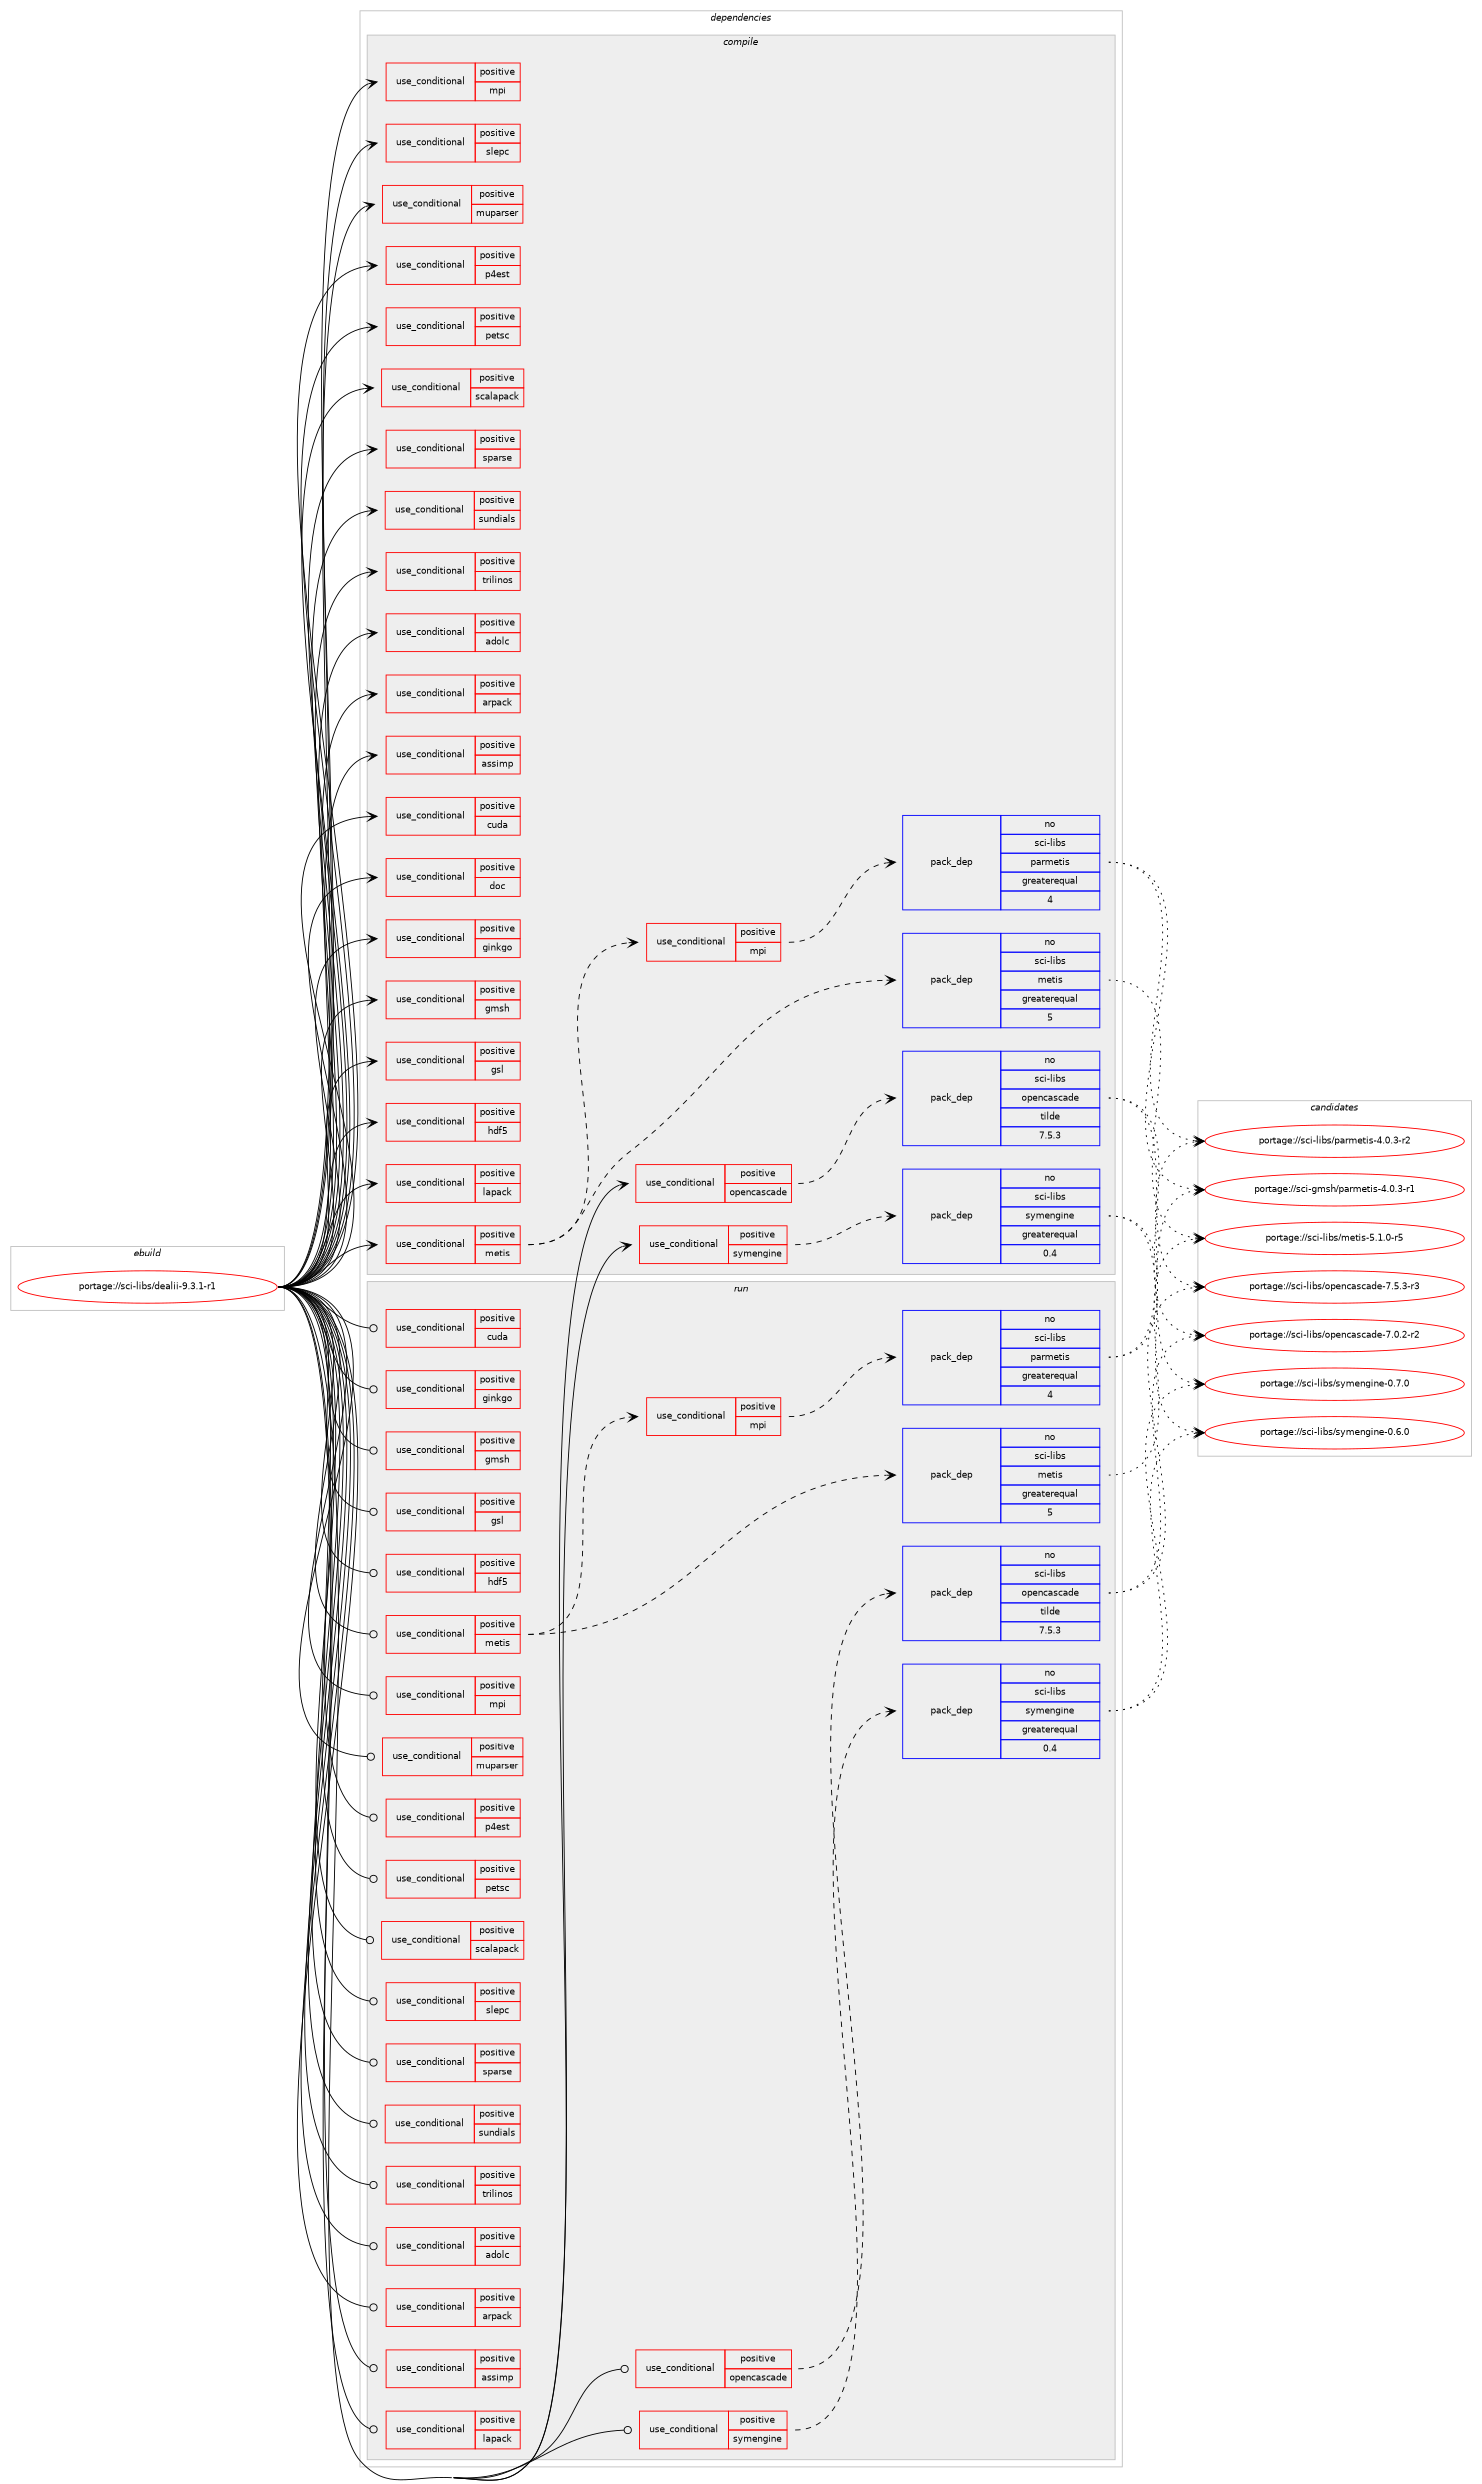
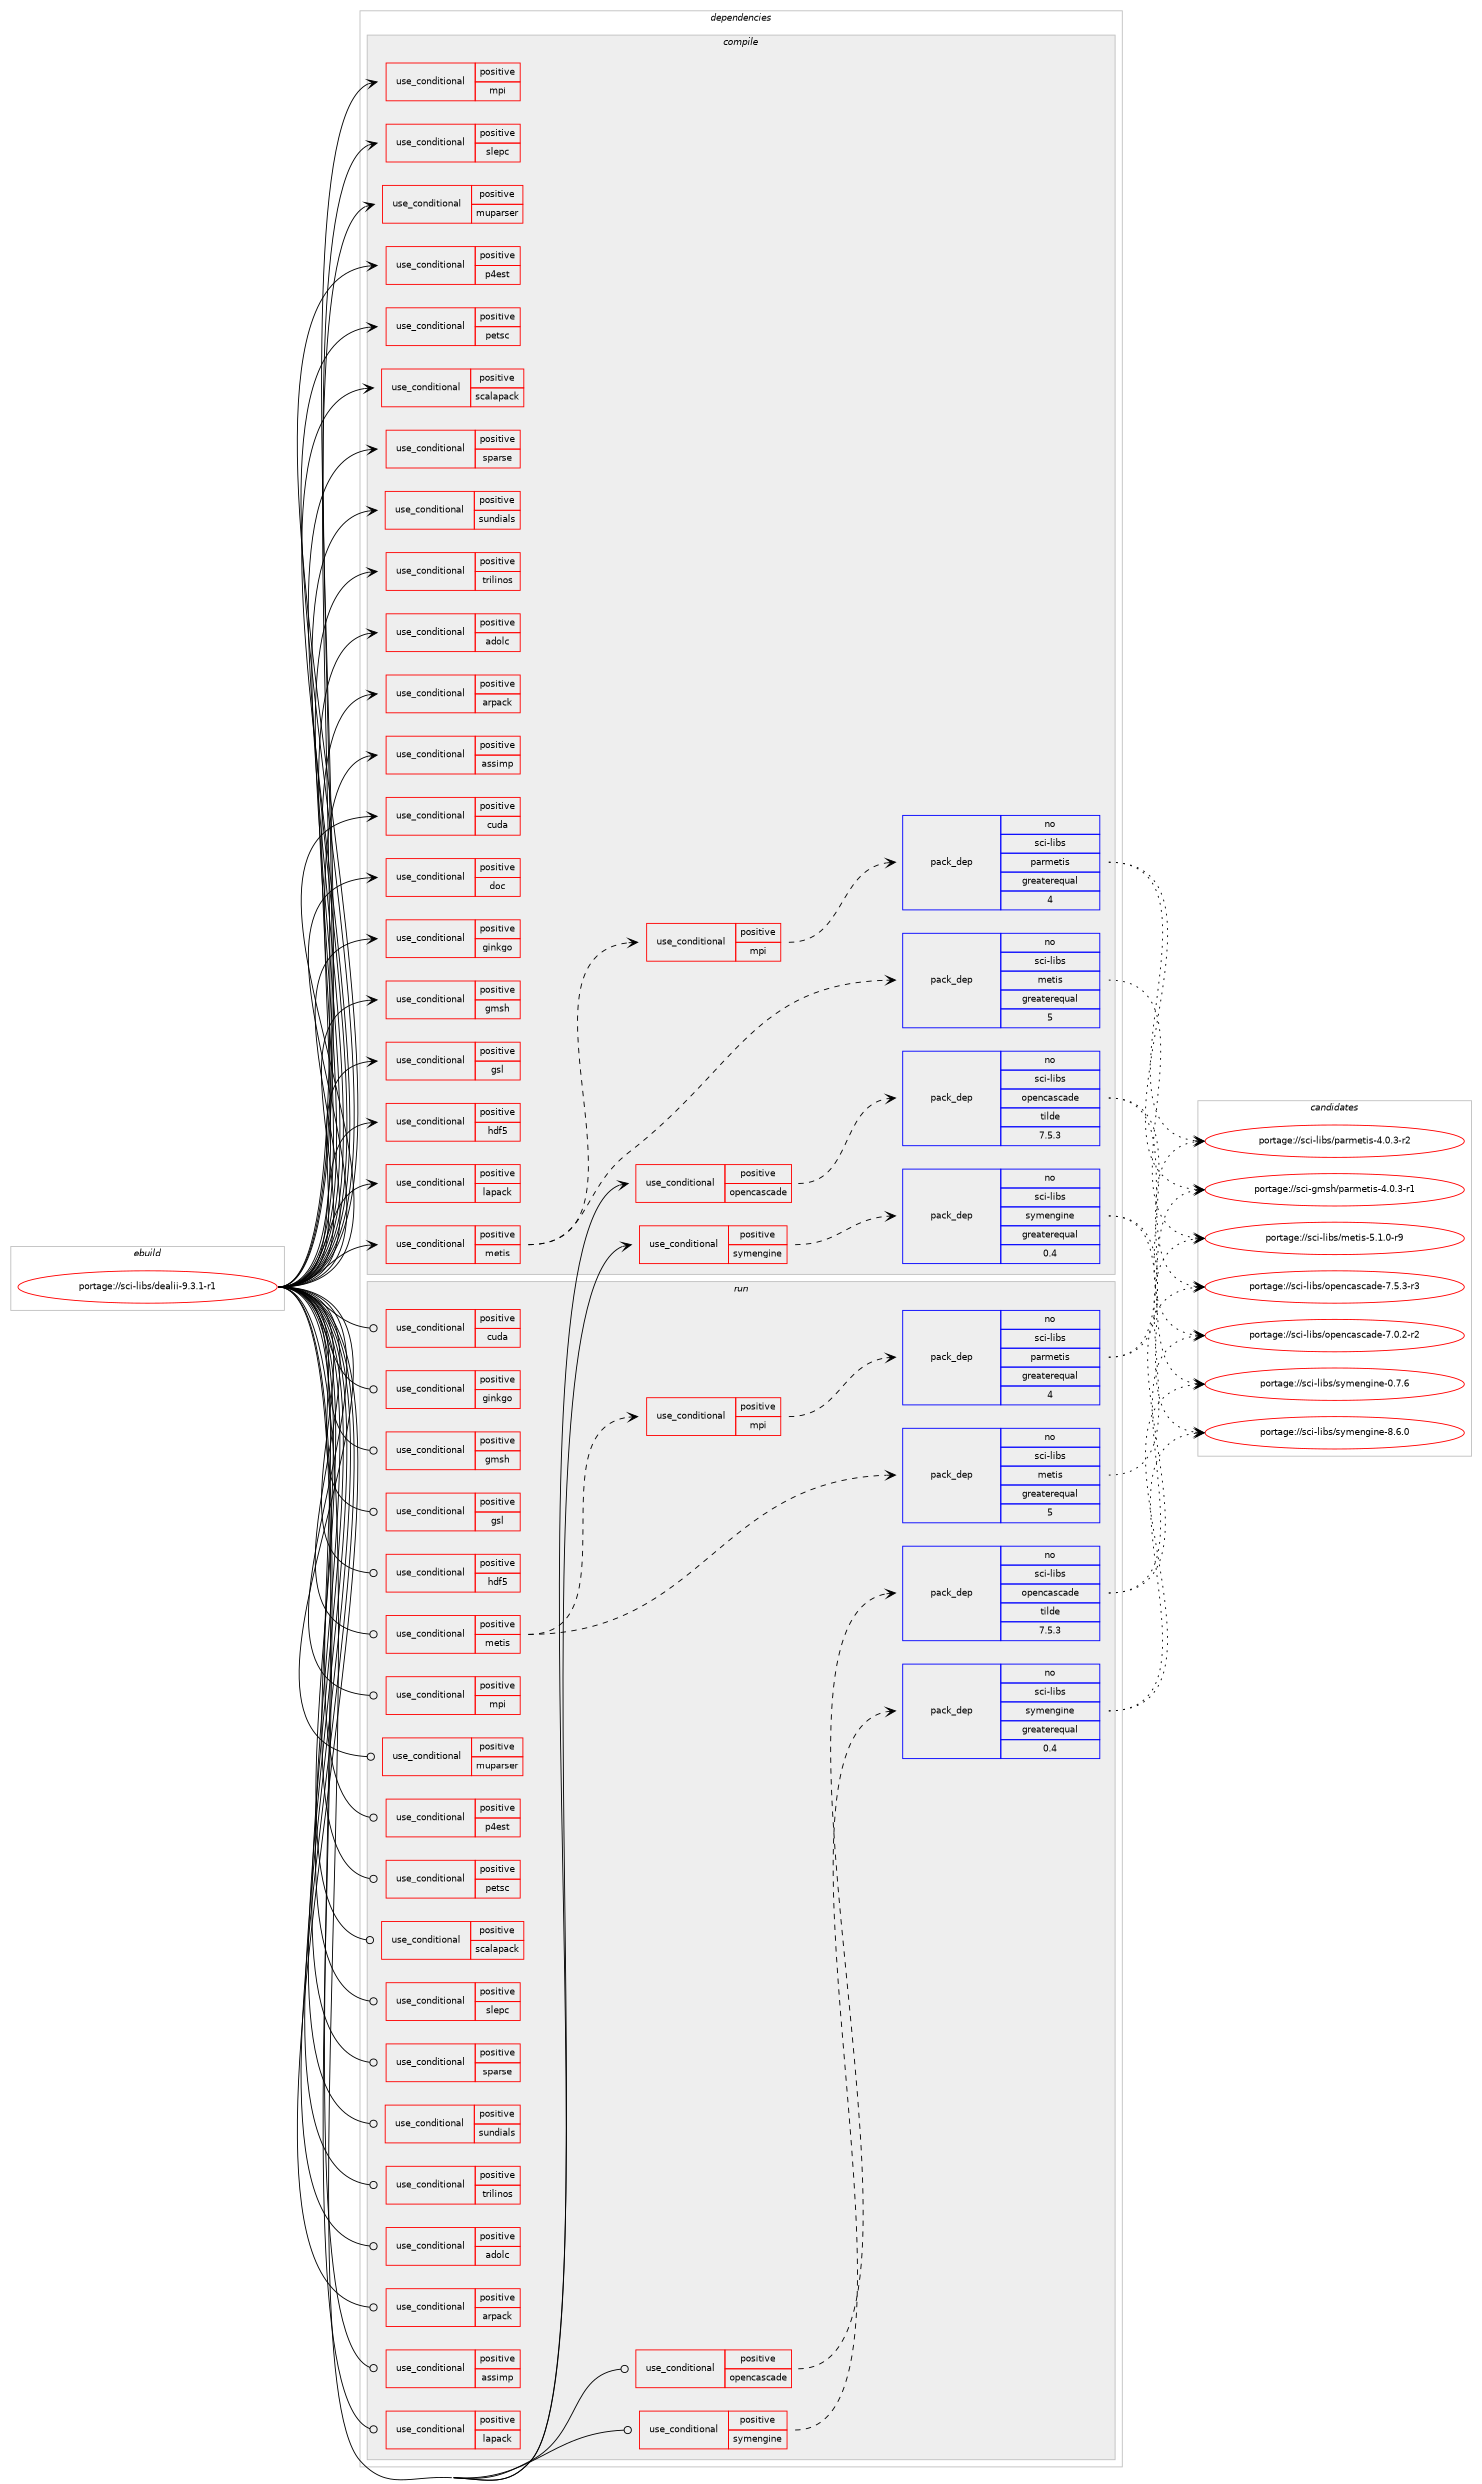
(1335, 1238) -> (1335, 1238)
(1335, 1384) -> (1335, 1384)
(1335, 1433) -> (1335, 1433)
